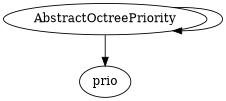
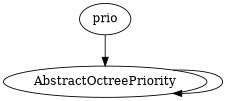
(105, 46) -> (105, 46)
